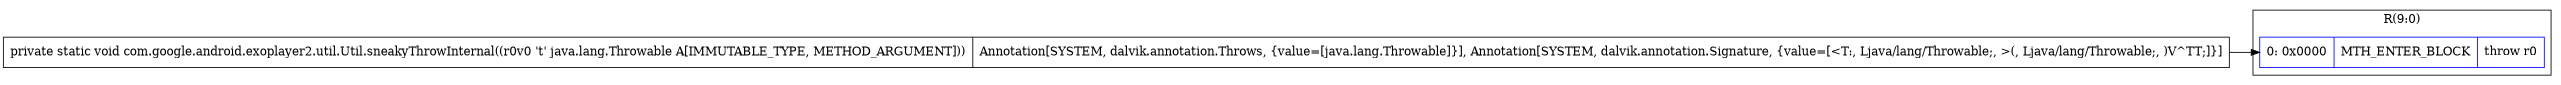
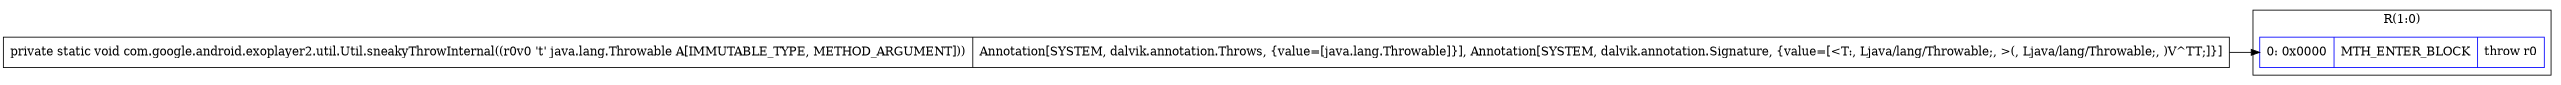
(2402, 20) -> (2402, 20)
